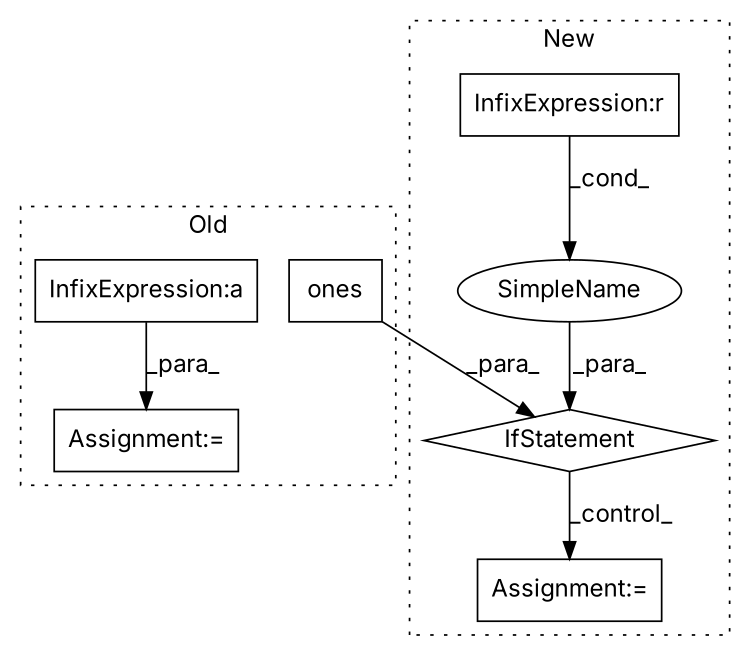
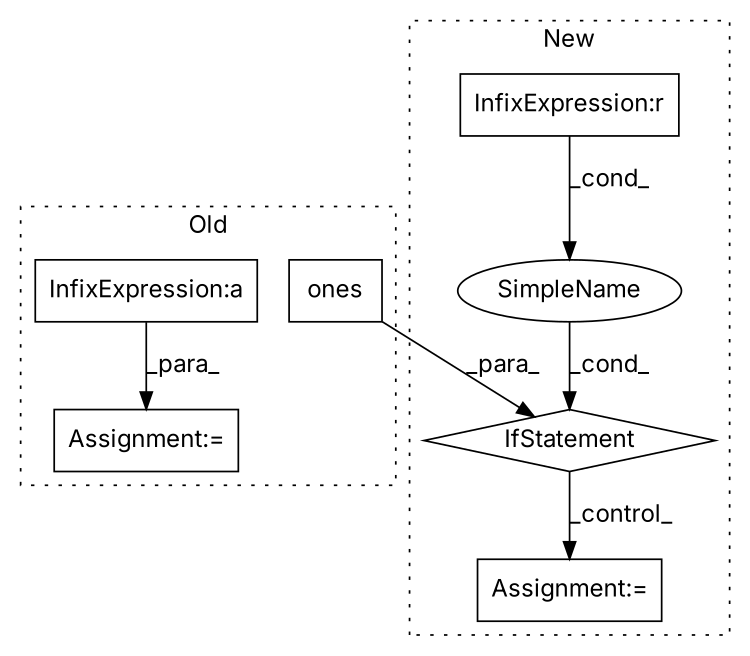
(610, 366) -> (610, 366)
